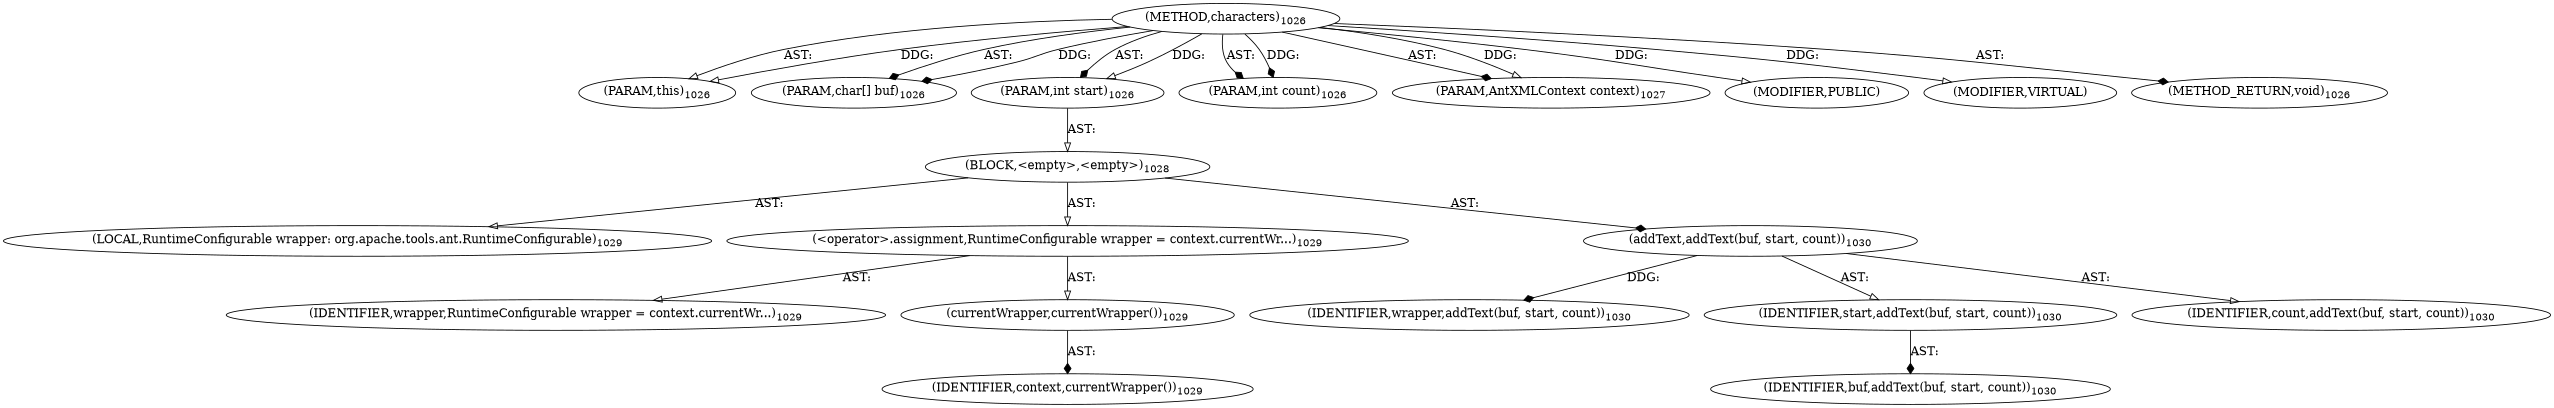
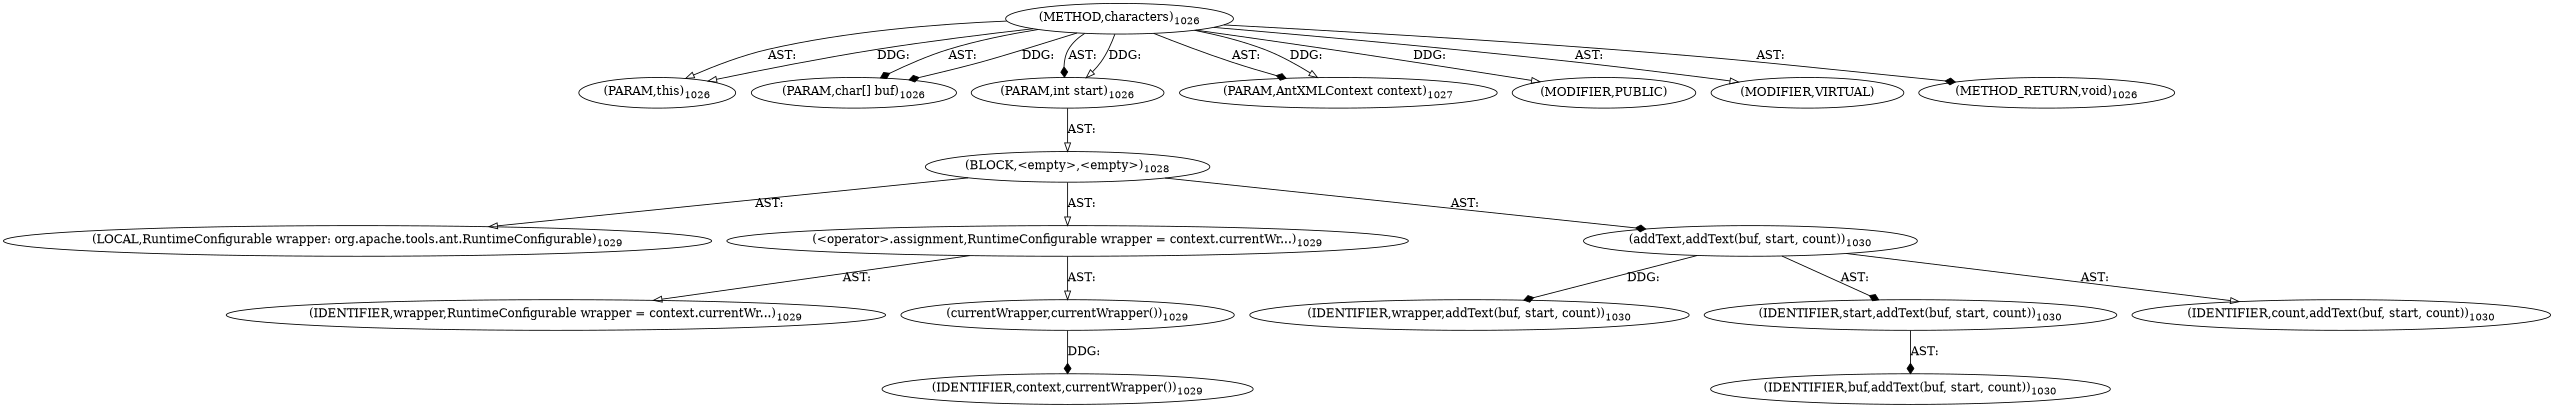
(1805, 56) -> (1591, 56)
(1278, 93) -> none
(1826, 276) -> (1826, 276)
(1084, 352) -> (1086, 352)
